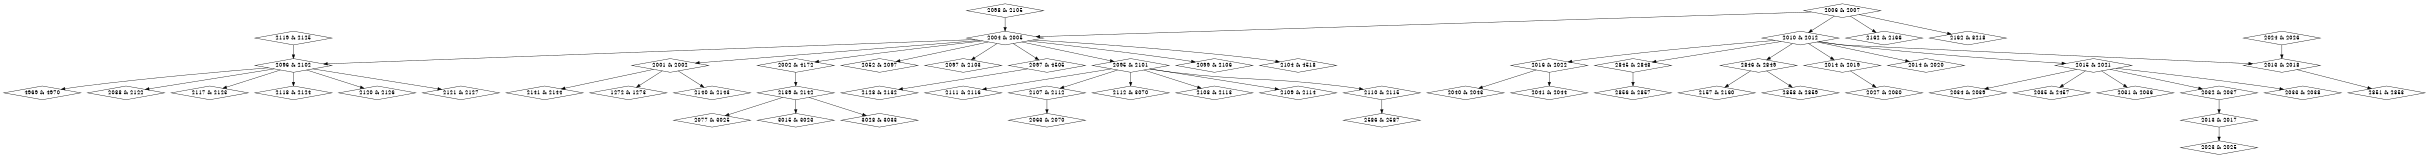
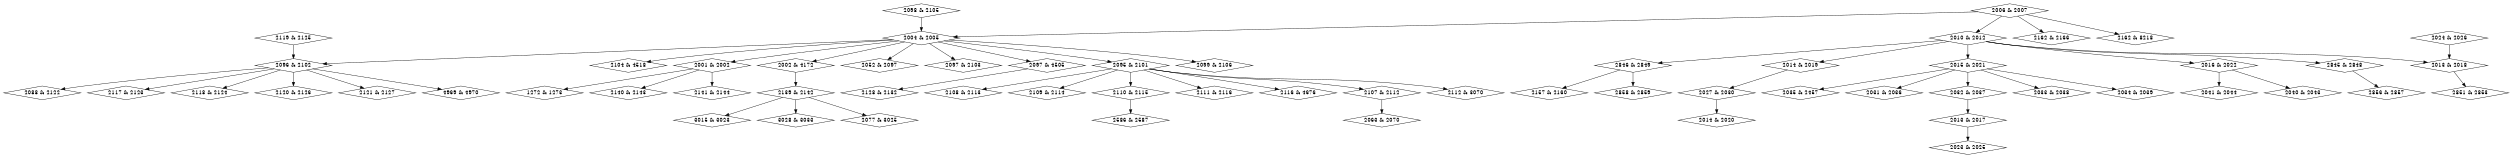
(1861, 51) -> (1717, 105)
none -> (1298, 93)
